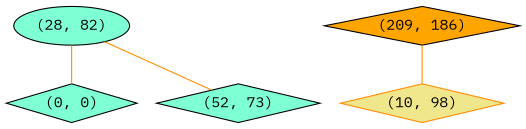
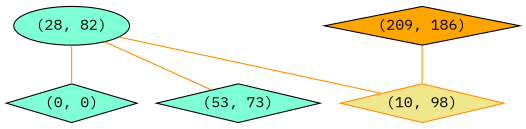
none -> (250, 65)
(238, 103) -> (238, 103)
